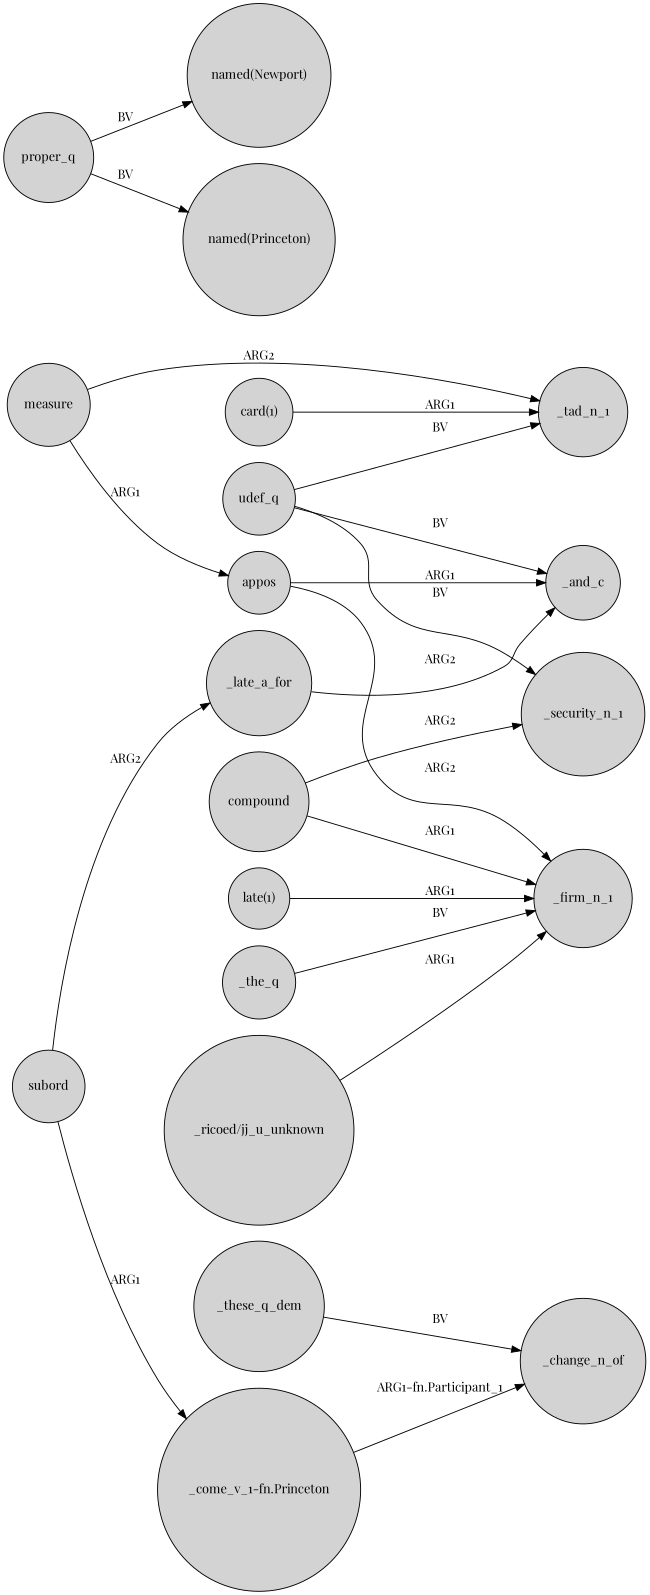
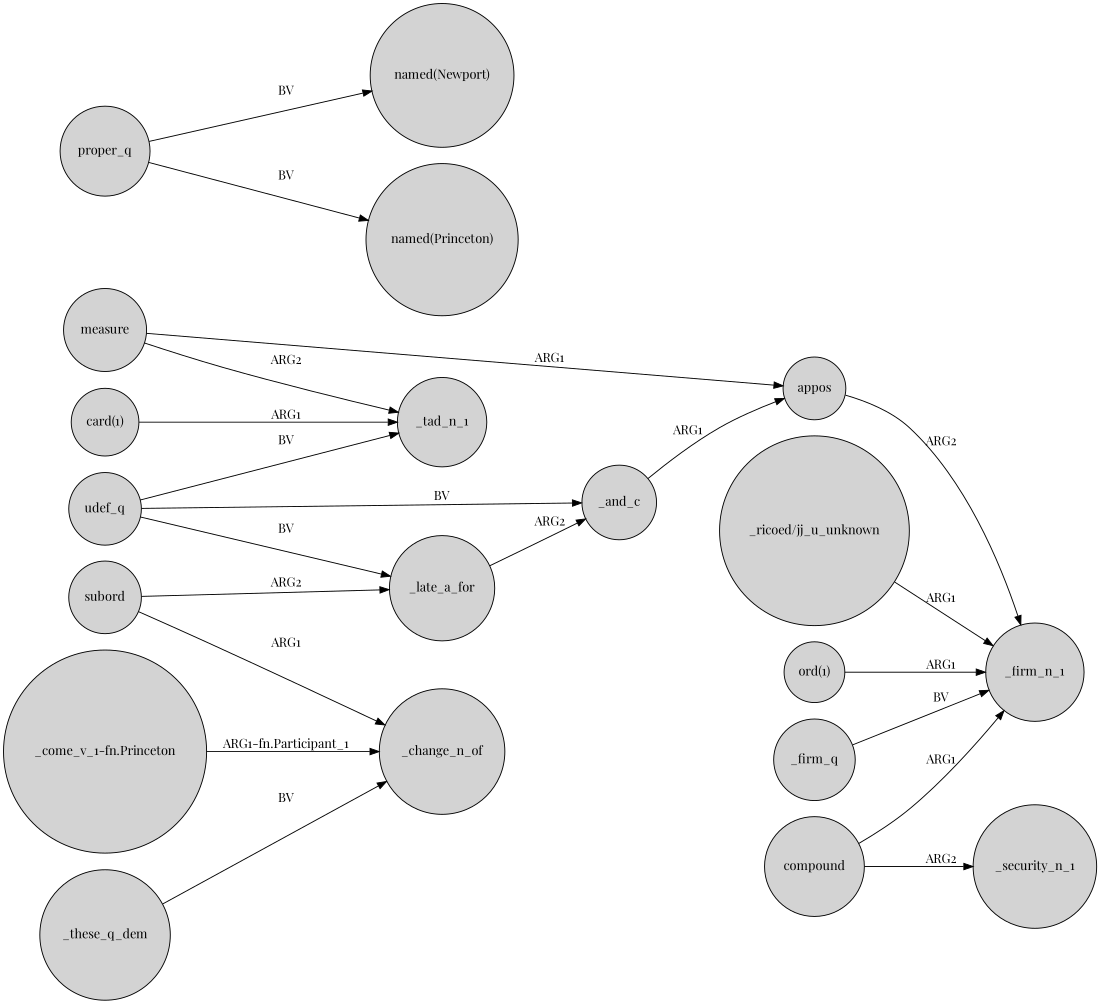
(413, 583) -> (708, 434)
(388, 611) -> (261, 546)
(259, 899) -> (814, 672)
(259, 982) -> (814, 760)
(106, 1272) -> (258, 666)
